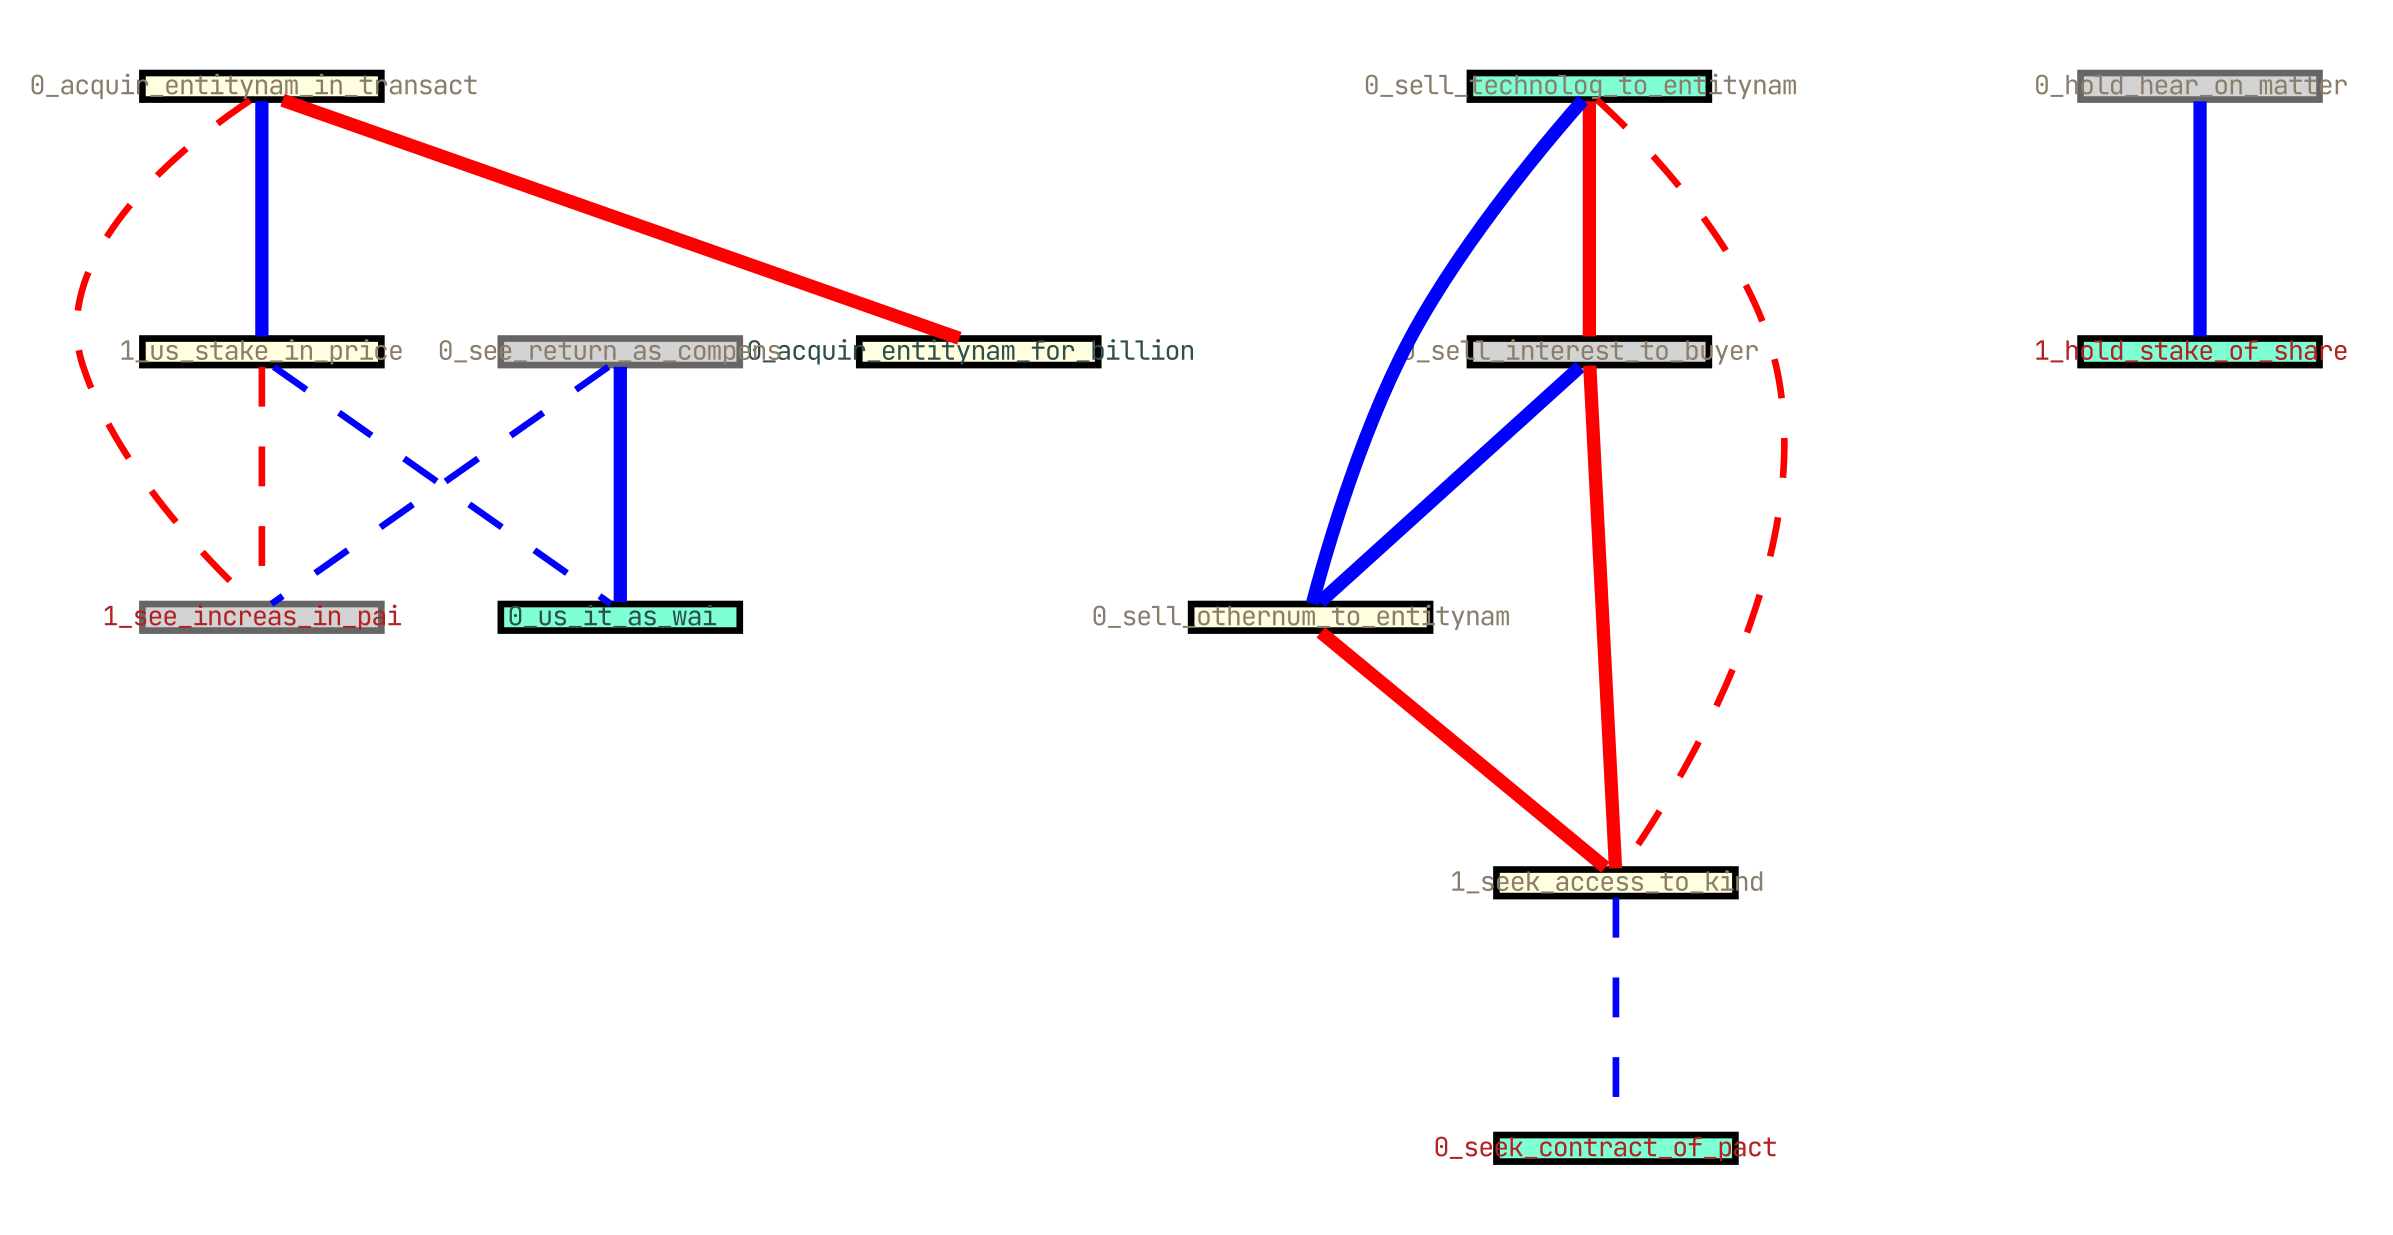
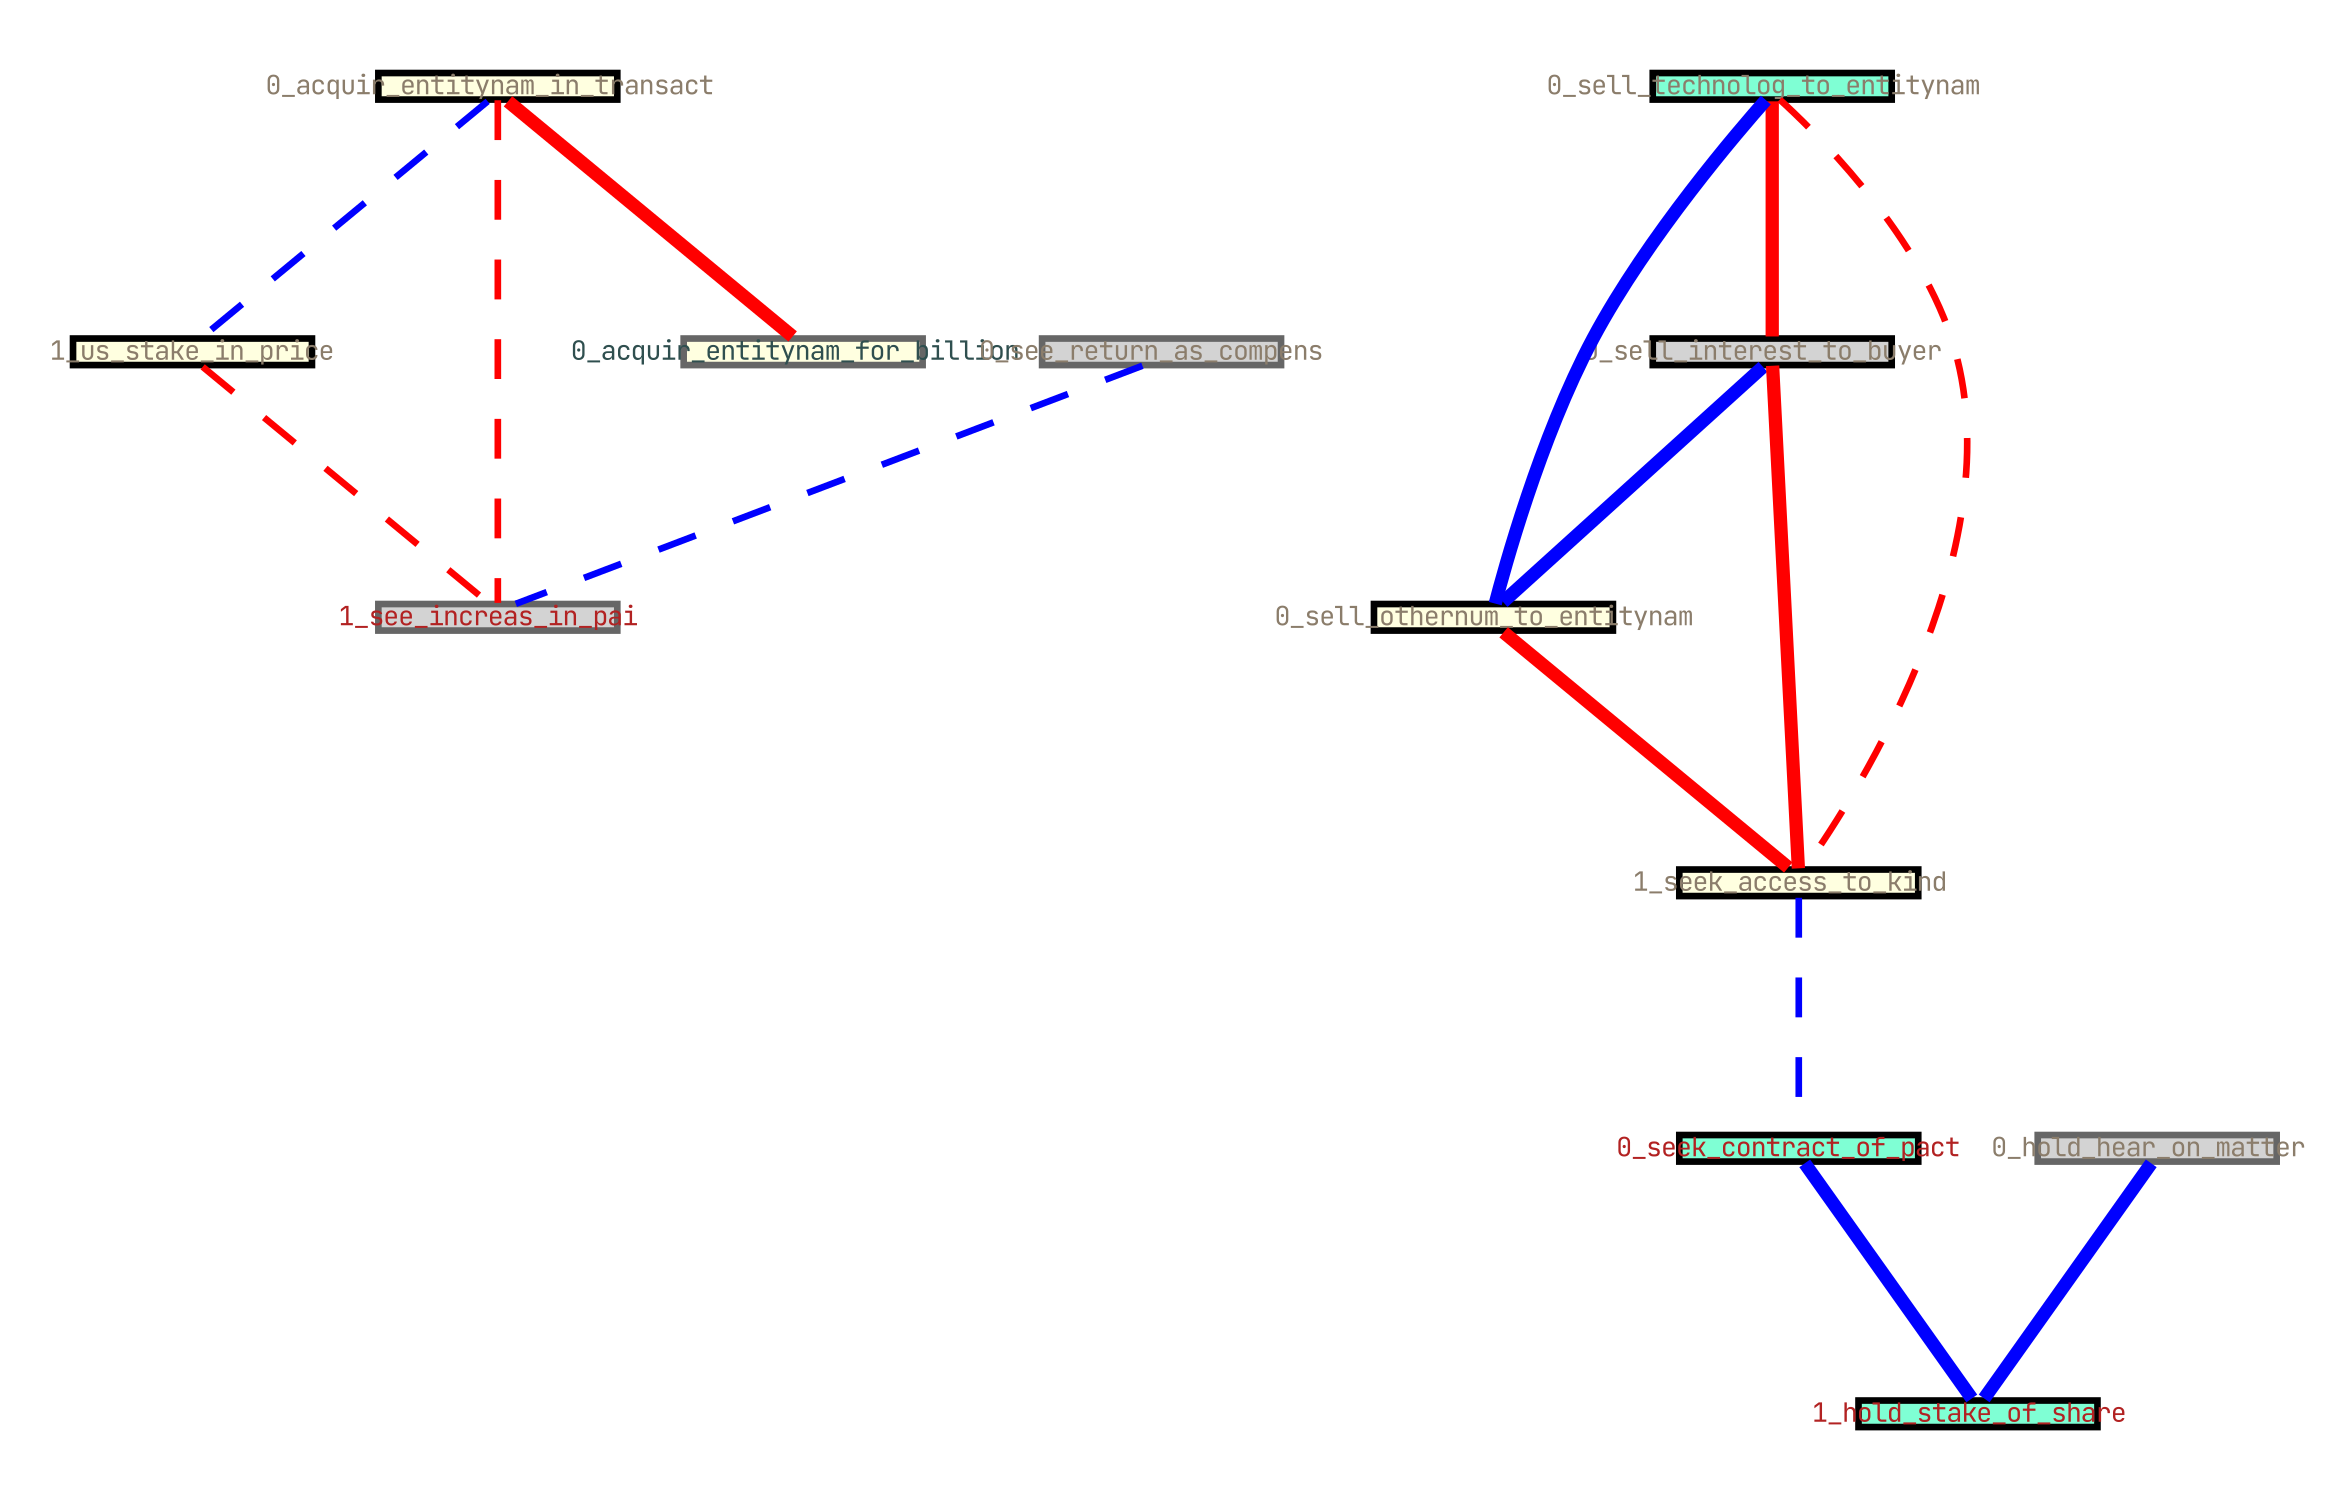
(262, 219) -> (345, 219)
(979, 352) -> (803, 352)
(620, 617) -> none
none -> (1888, 1281)
